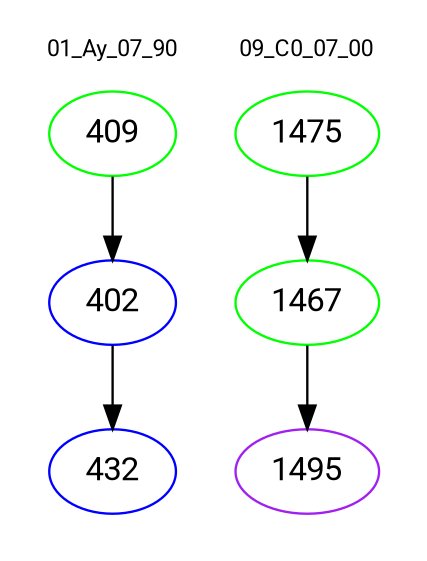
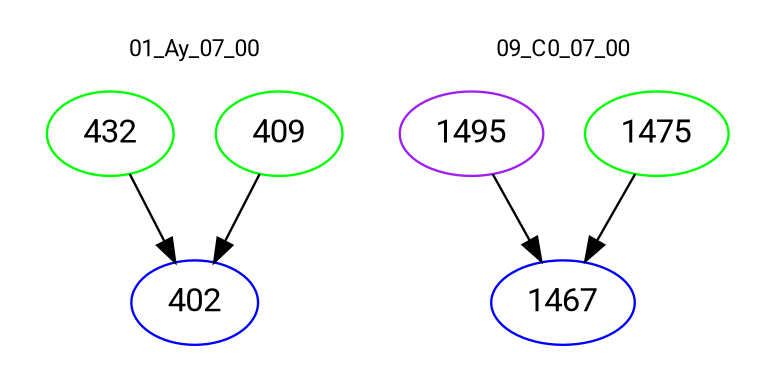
(113, 50) -> (195, 50)
(307, 303) -> (563, 303)
(113, 376) -> (147, 208)
(307, 376) -> (511, 207)
(113, 472) -> (110, 134)
